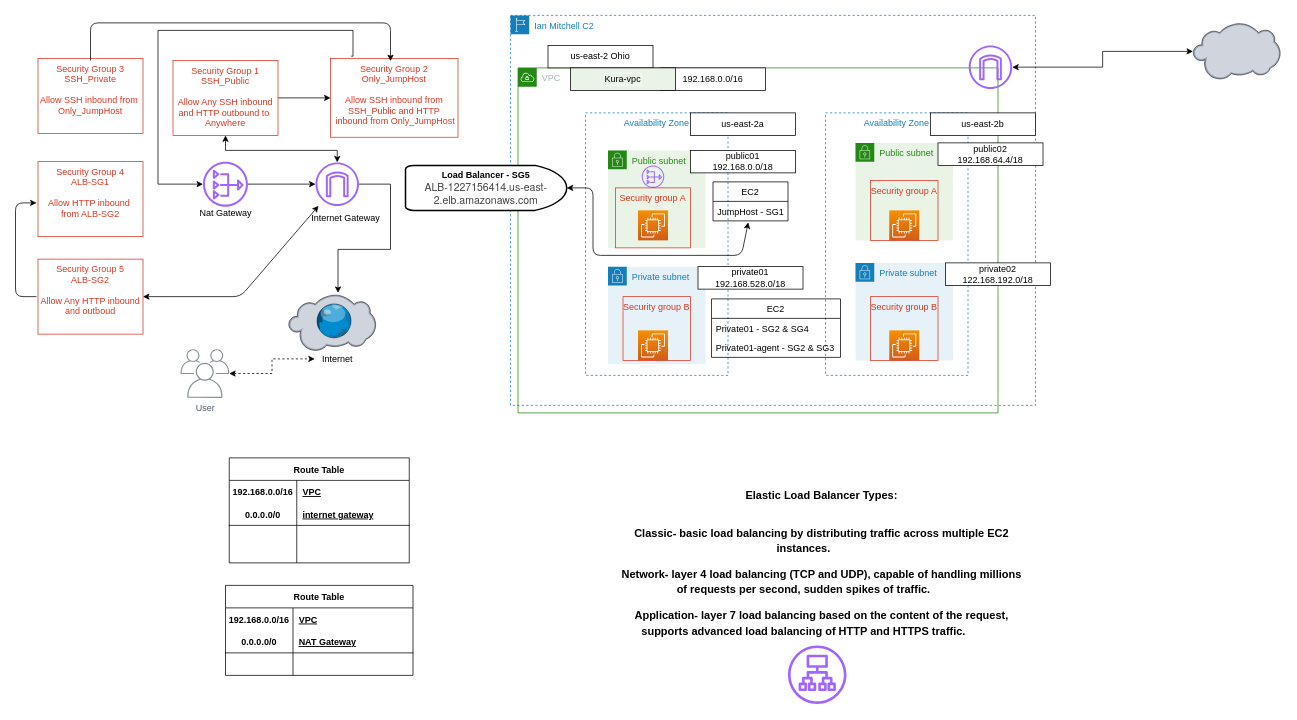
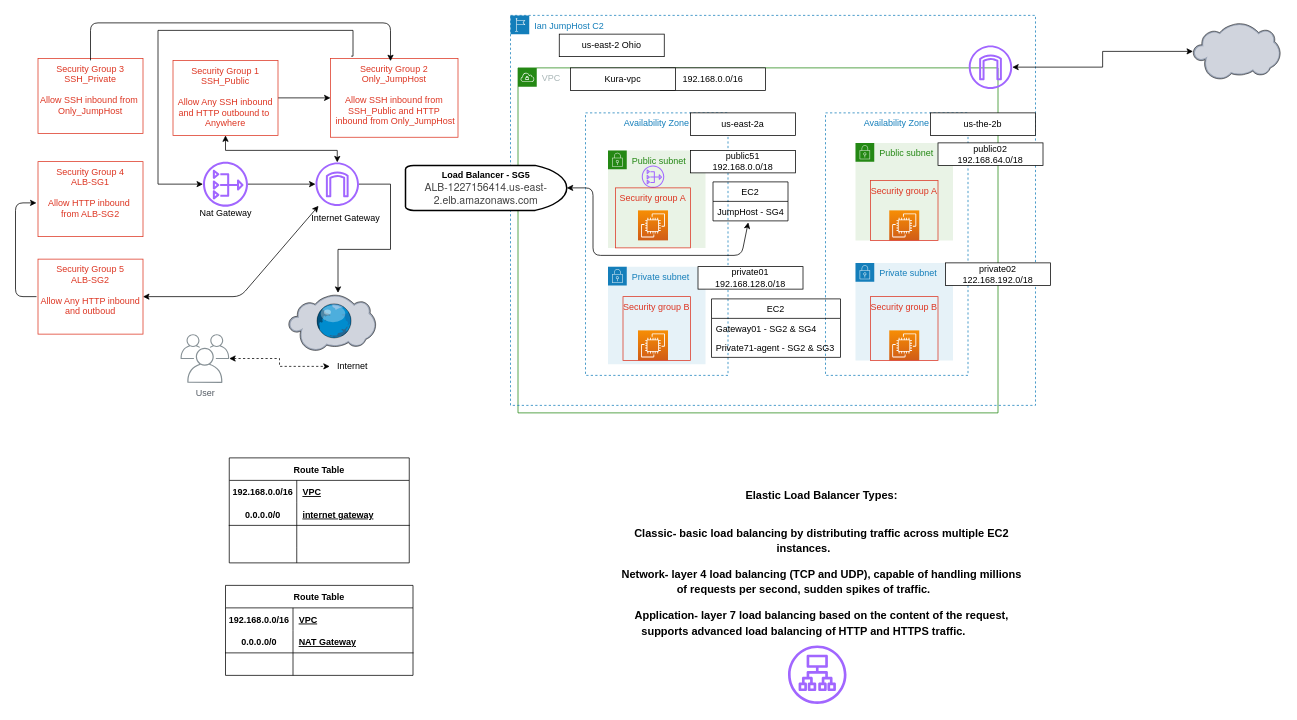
(566, 26) -> (570, 26)
(600, 57) -> (612, 45)
(623, 79) -> (623, 79)
(983, 124) -> (983, 124)
(990, 154) -> (990, 154)
(743, 162) -> (743, 162)
(750, 212) -> (750, 212)
(750, 278) -> (750, 278)
(763, 329) -> (764, 329)
(778, 348) -> (778, 348)
(337, 359) -> (352, 366)
(205, 374) -> (205, 359)
